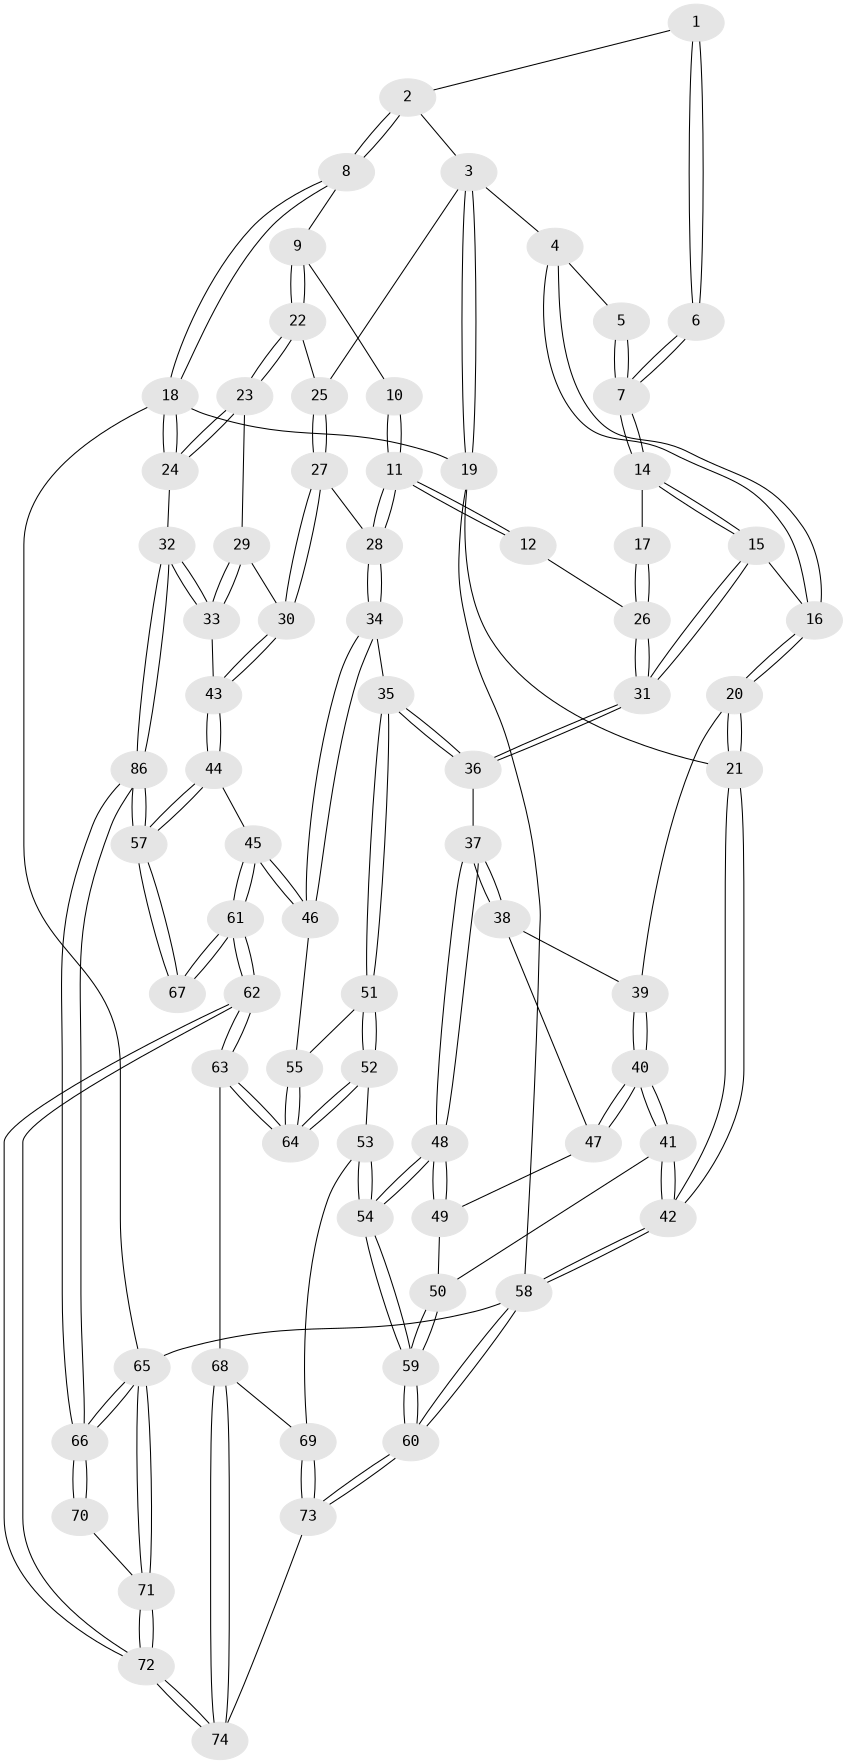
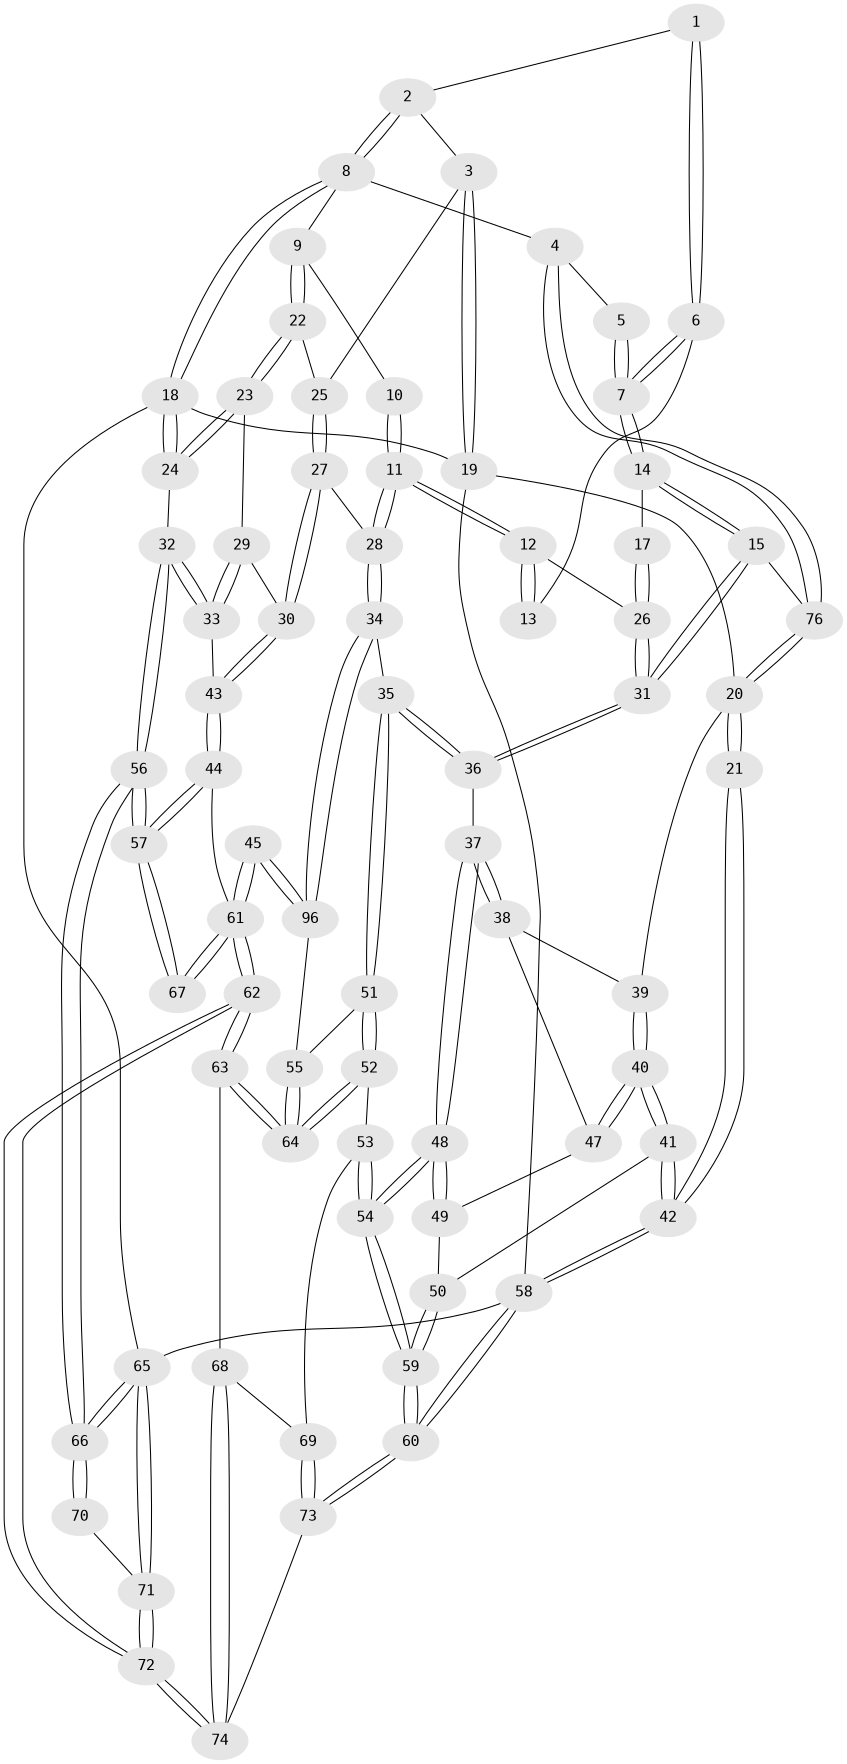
(512, 210) -> (455, 211)
none -> (528, 620)
(814, 620) -> (814, 620)
(524, 678) -> (667, 519)
(139, 770) -> (139, 770)
(233, 807) -> (213, 846)
(310, 919) -> (310, 919)
